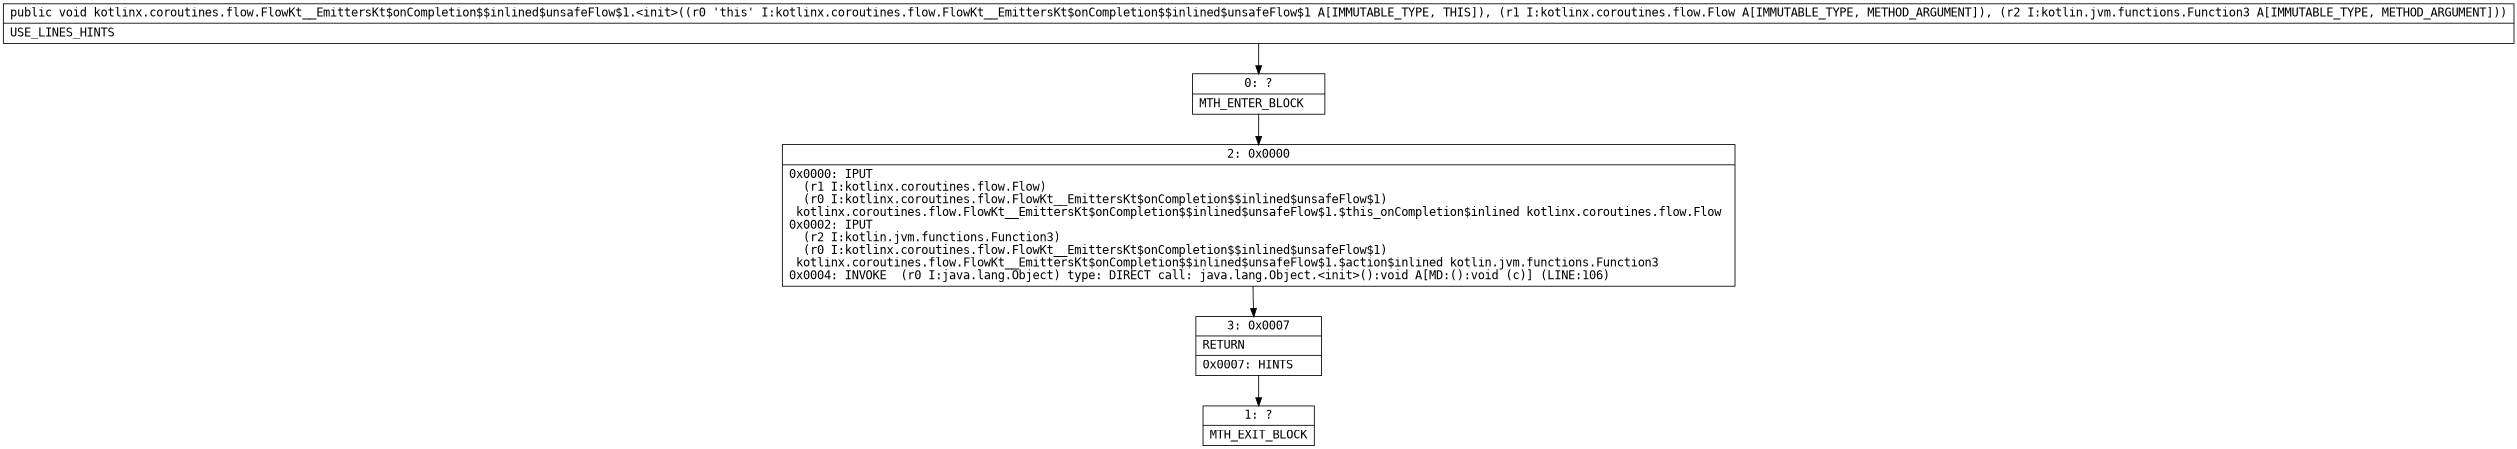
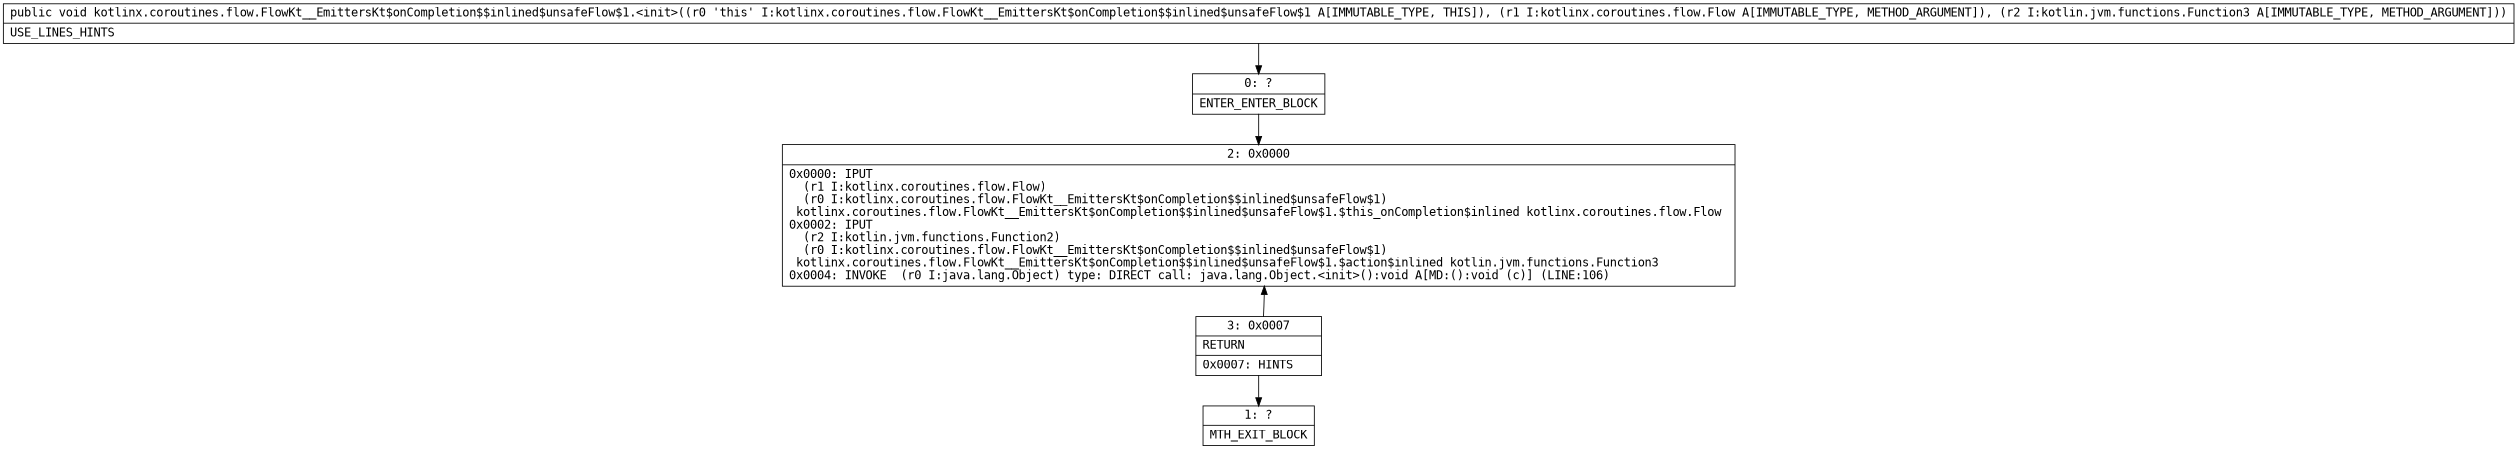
(1252, 104) -> (1259, 104)
(925, 238) -> (925, 238)
(1253, 297) -> (1264, 306)
